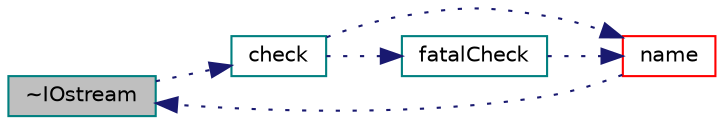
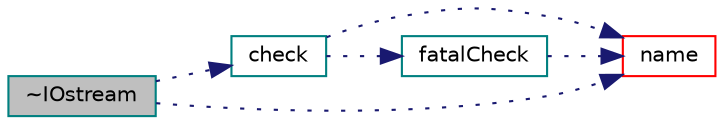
(402, 110) -> (380, 110)
